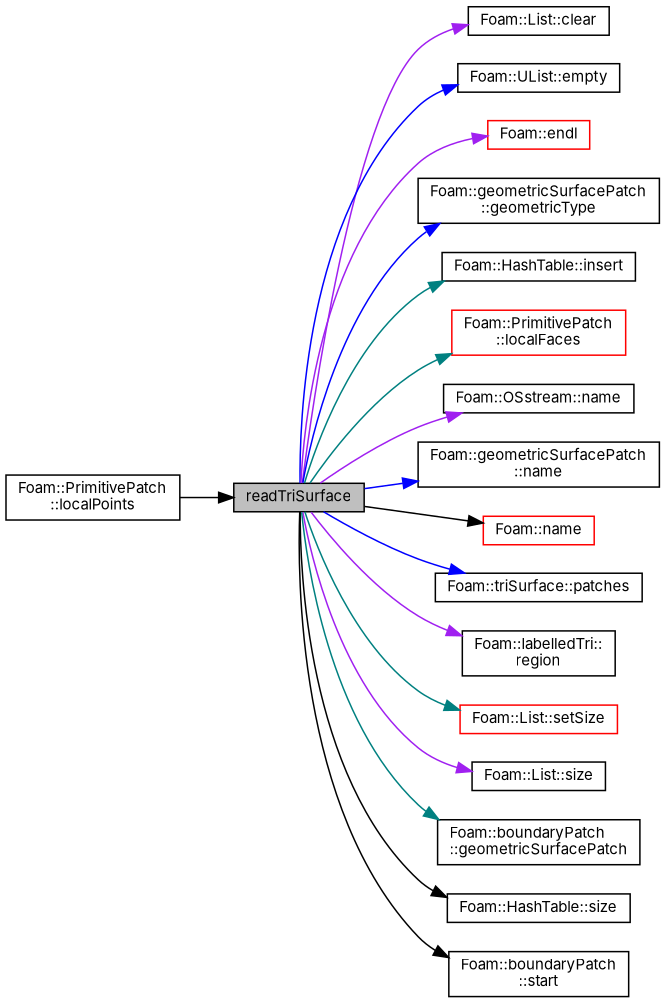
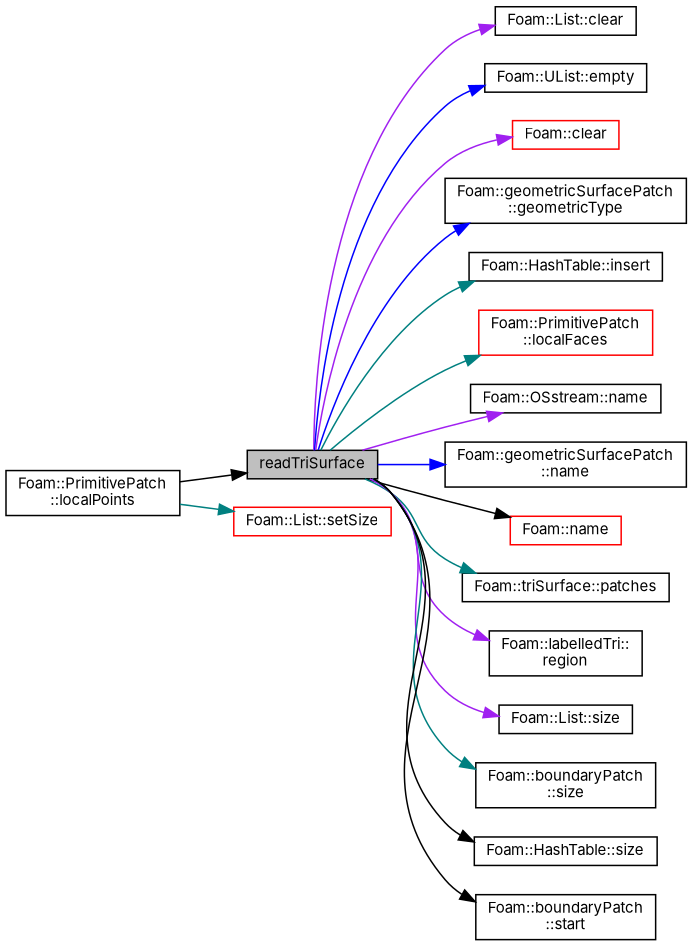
(539, 135) -> (566, 135)
(385, 545) -> (431, 547)
(357, 623) -> (199, 507)
(539, 842) -> (566, 785)
